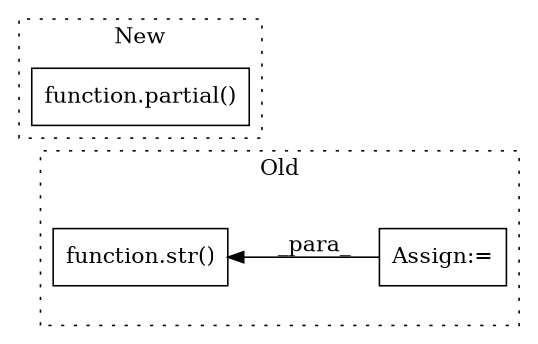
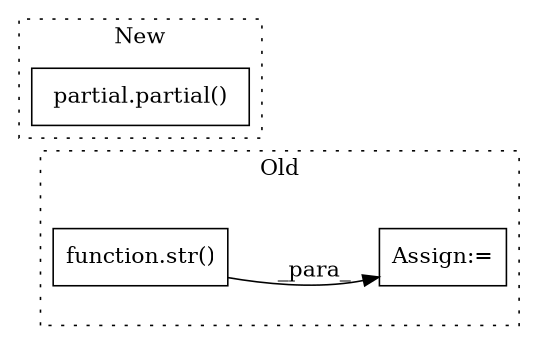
(140, 97) -> (140, 97)
(312, 257) -> (295, 285)
